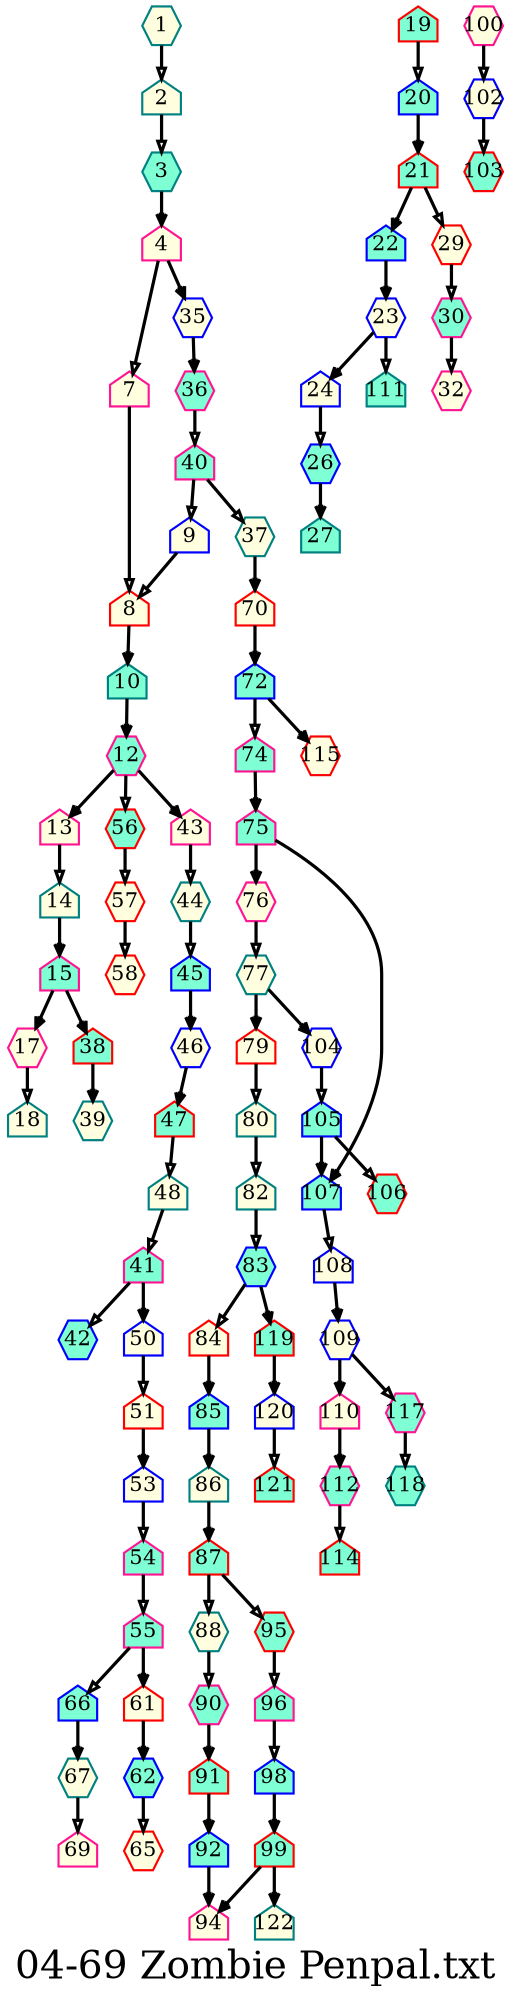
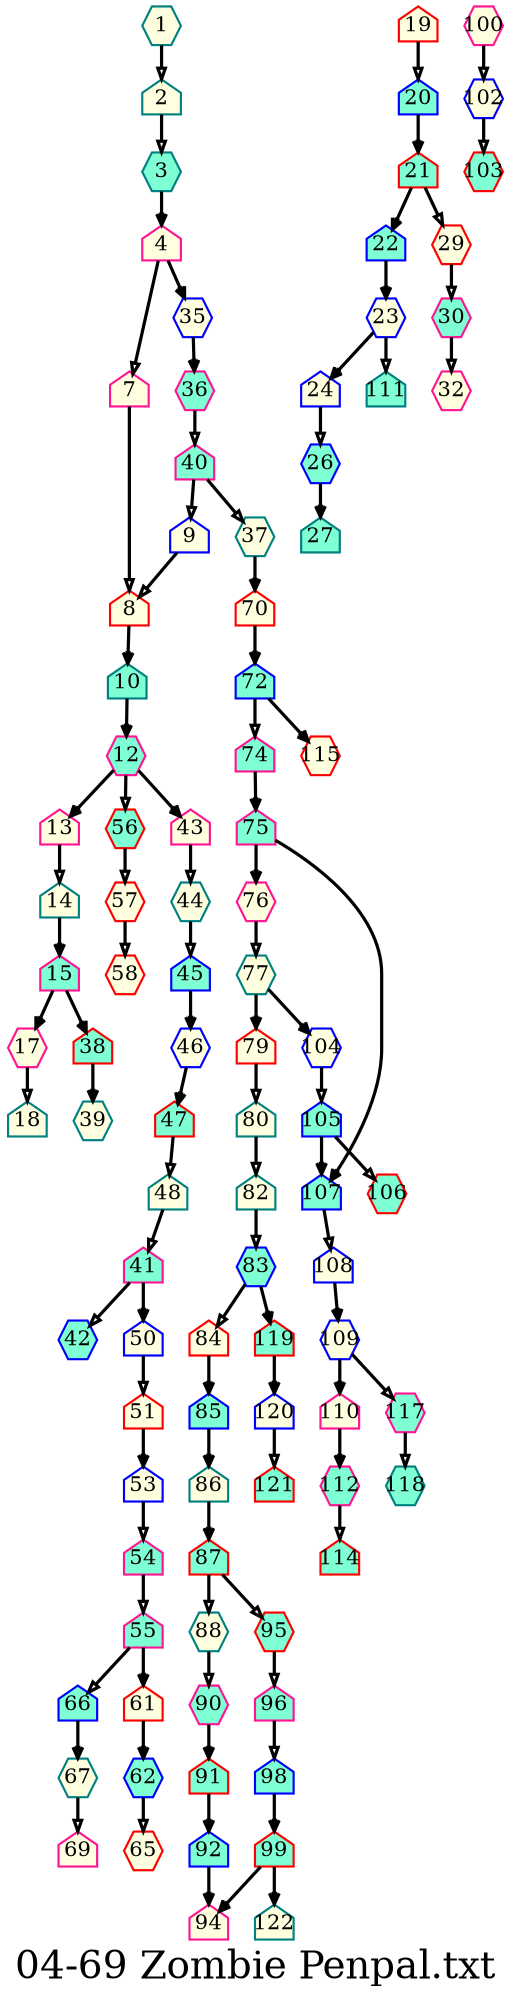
(418, 26) -> (418, 26)
